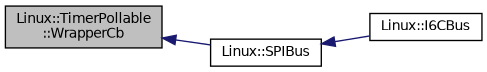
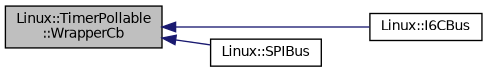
(352, 39) -> (273, 27)
